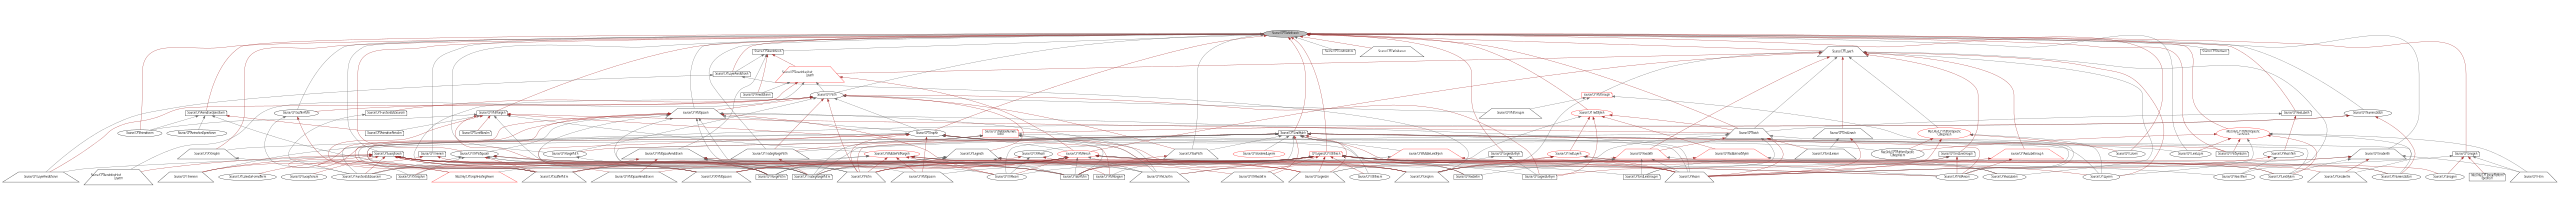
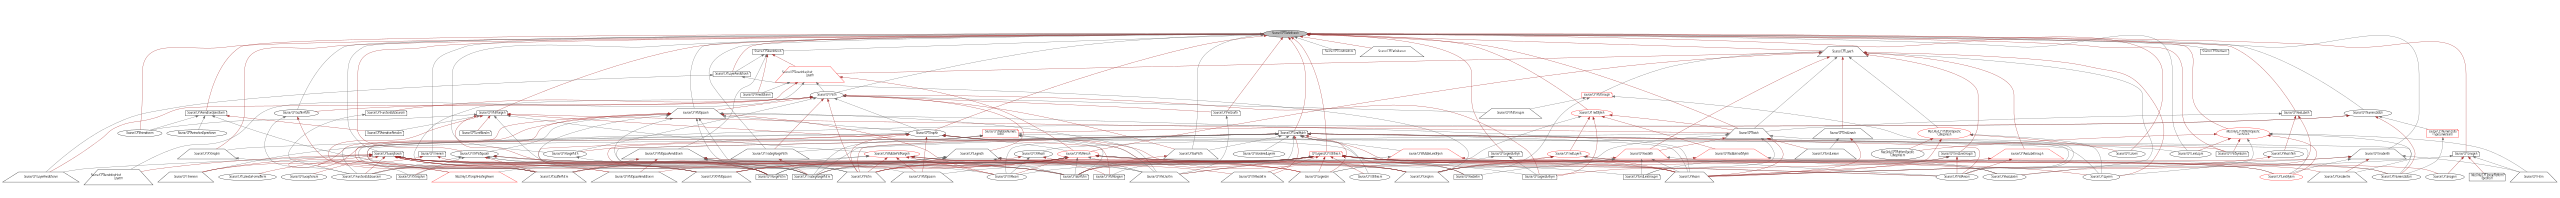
none -> (1226, 113)
none -> (2443, 133)
(1411, 142) -> none
(846, 146) -> (608, 157)
(1259, 154) -> (1259, 154)
none -> (503, 166)
none -> (2186, 168)
(2234, 177) -> none
(2281, 177) -> (2281, 177)
